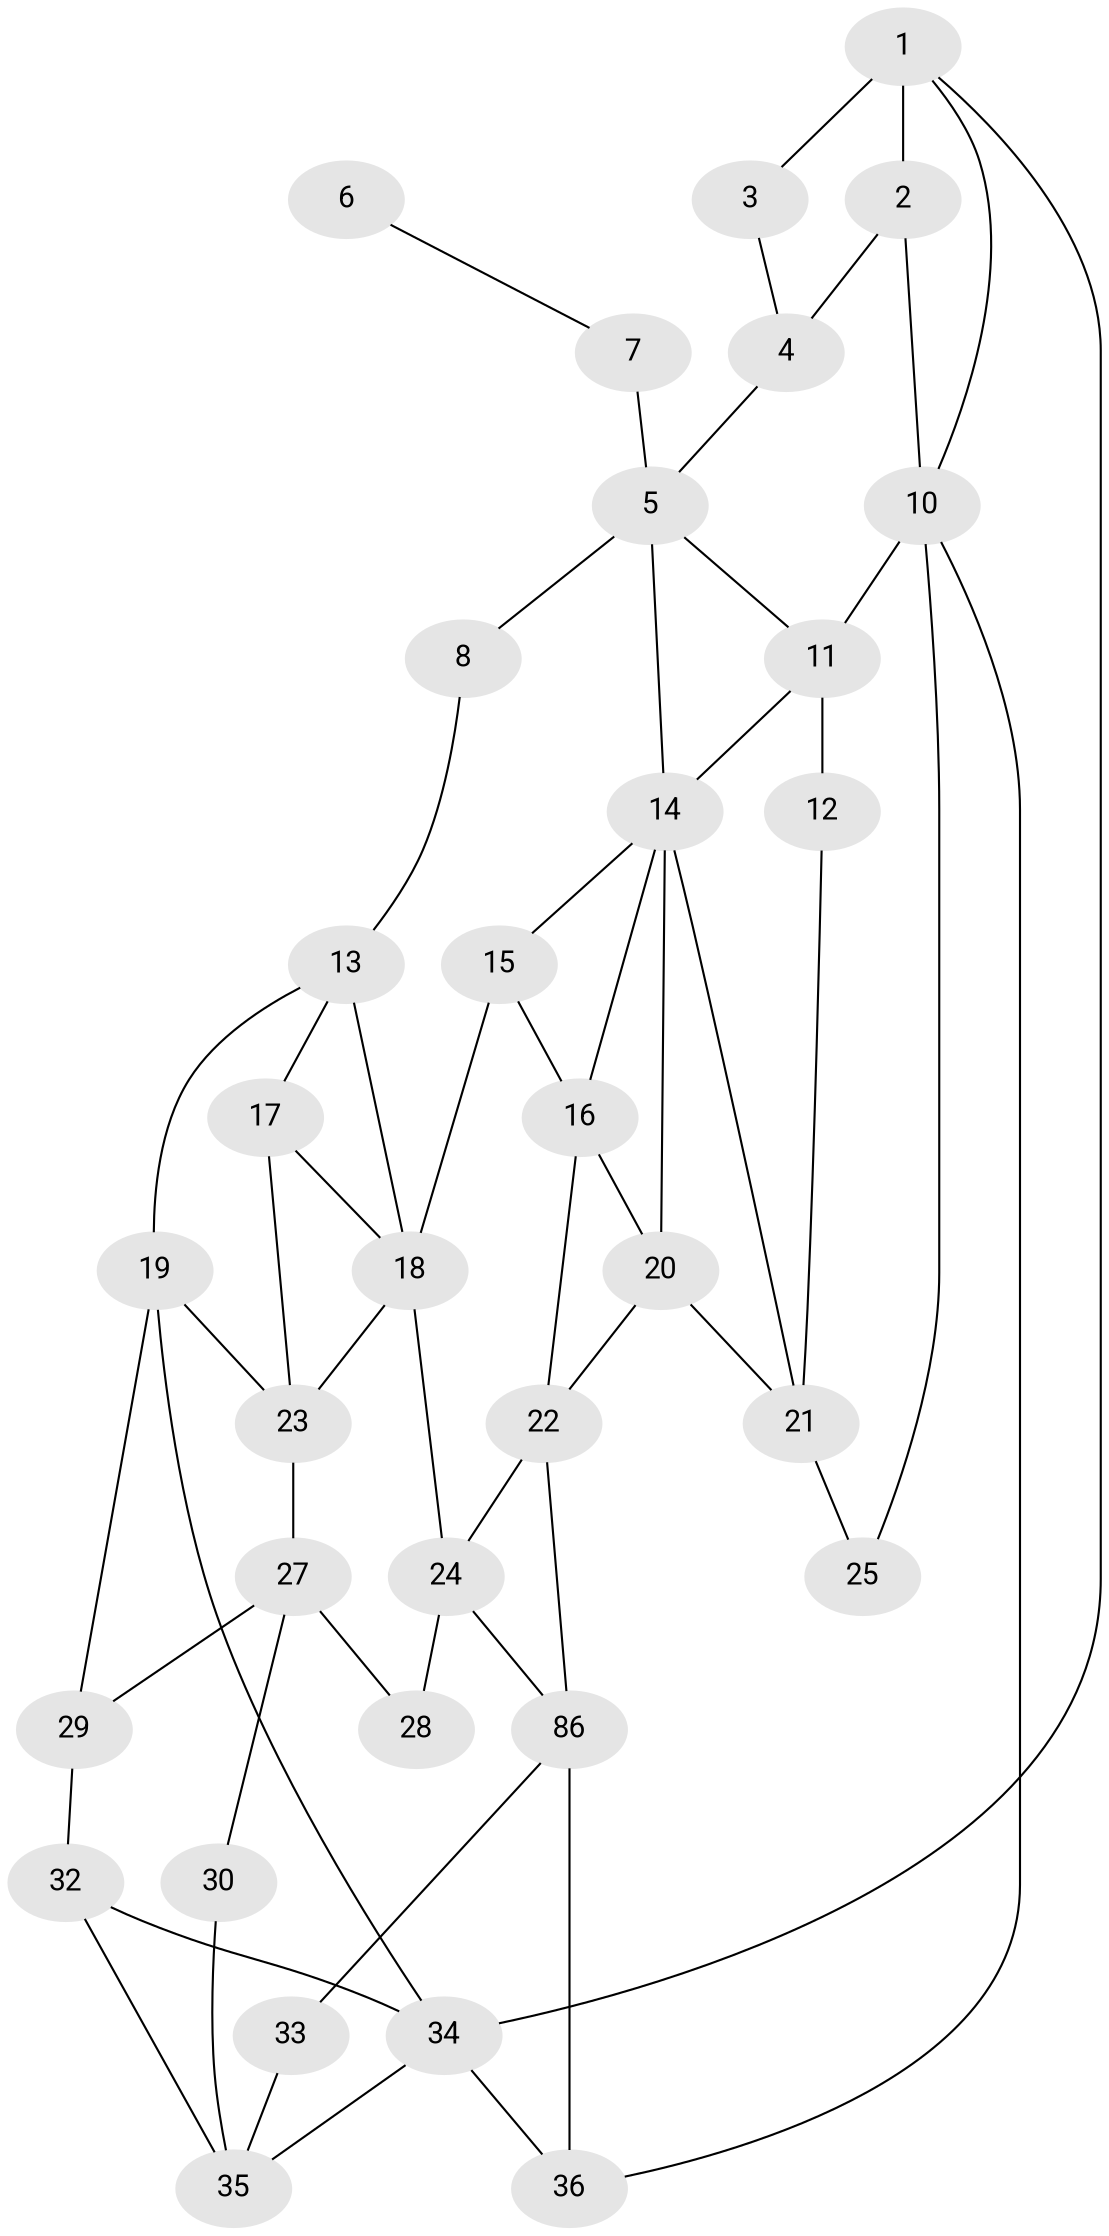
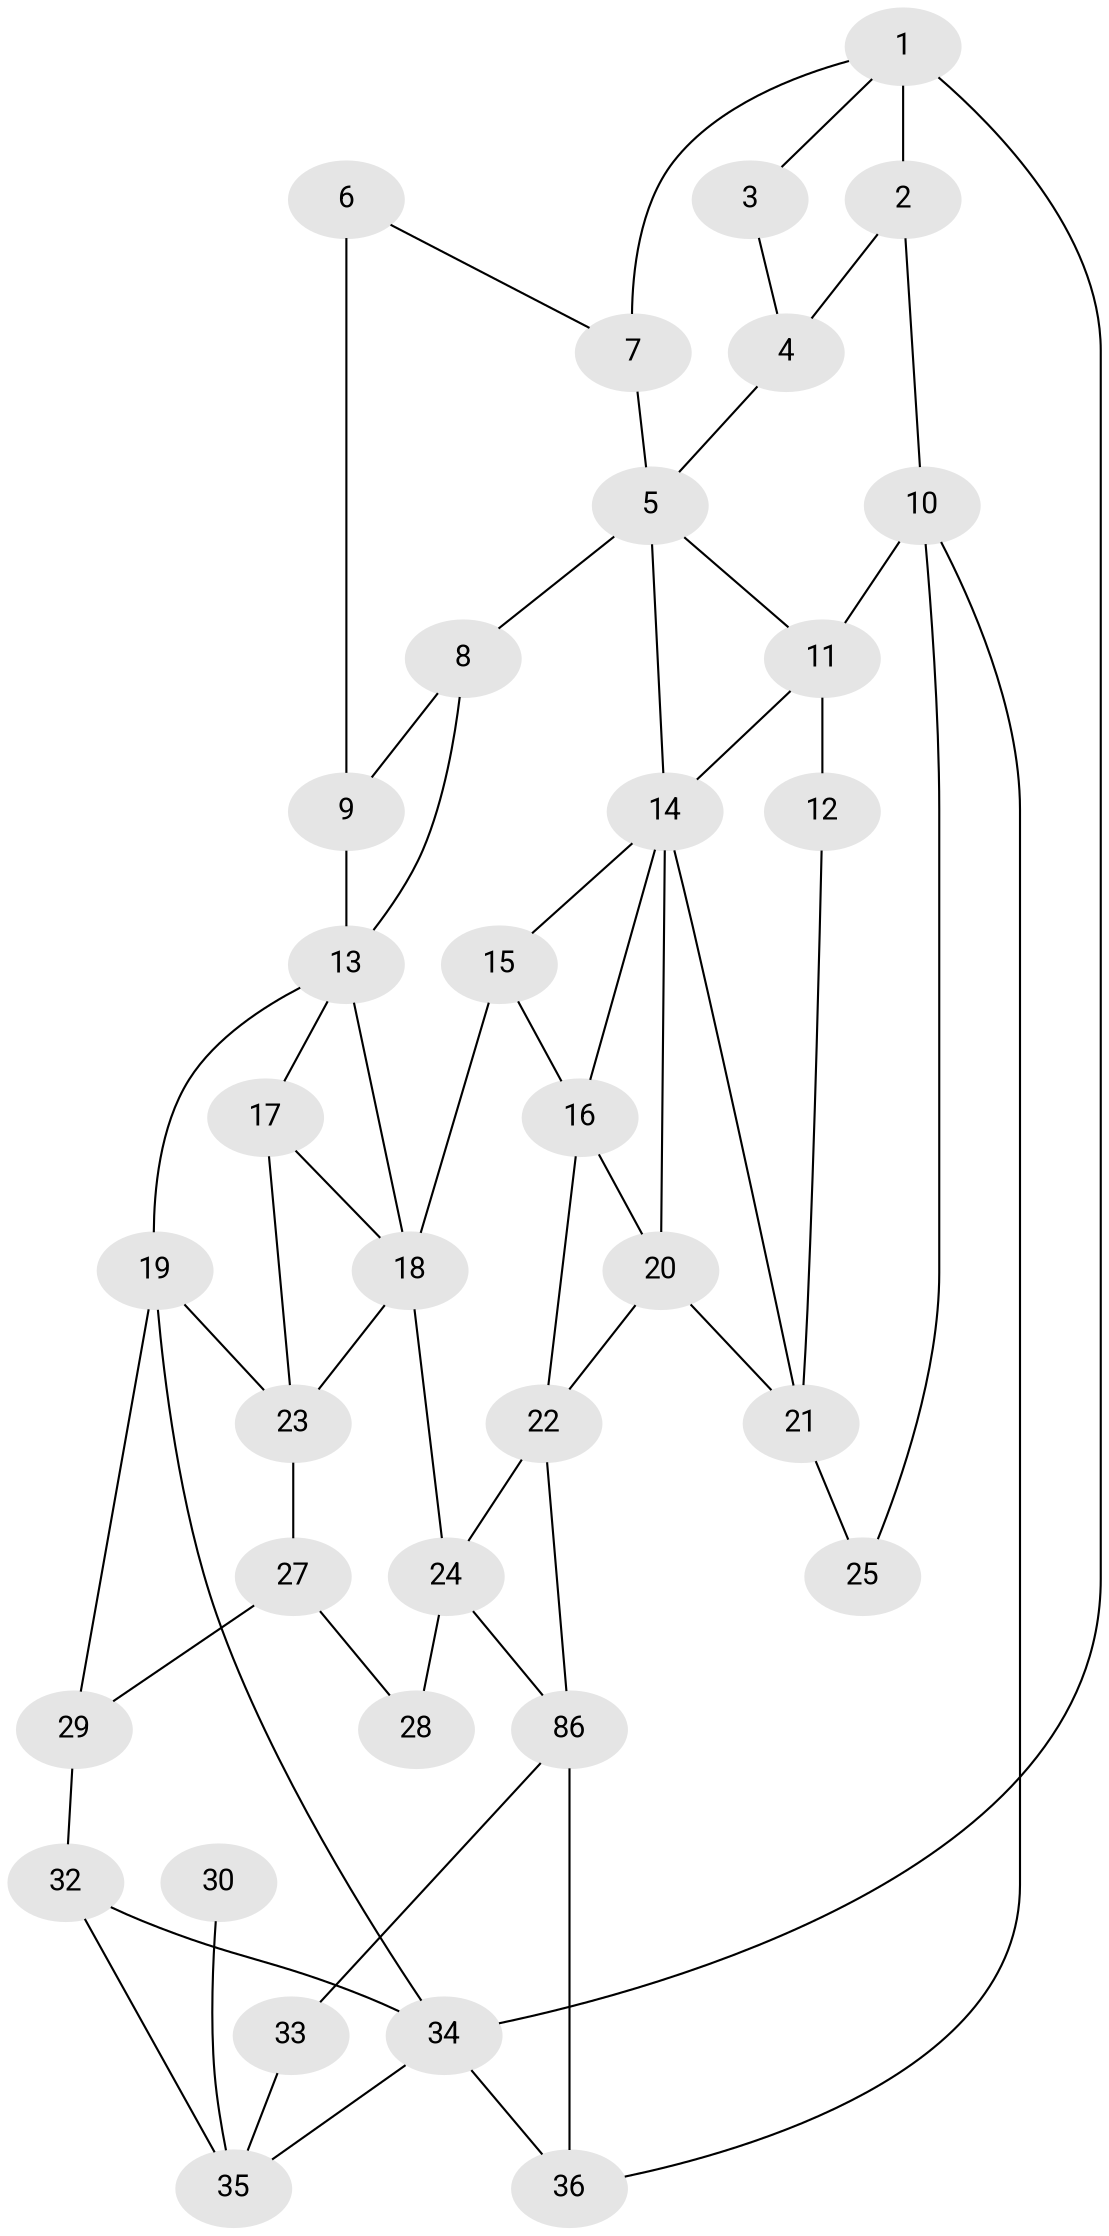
(990, 271) -> (689, 145)
none -> (346, 812)
(253, 1741) -> none
